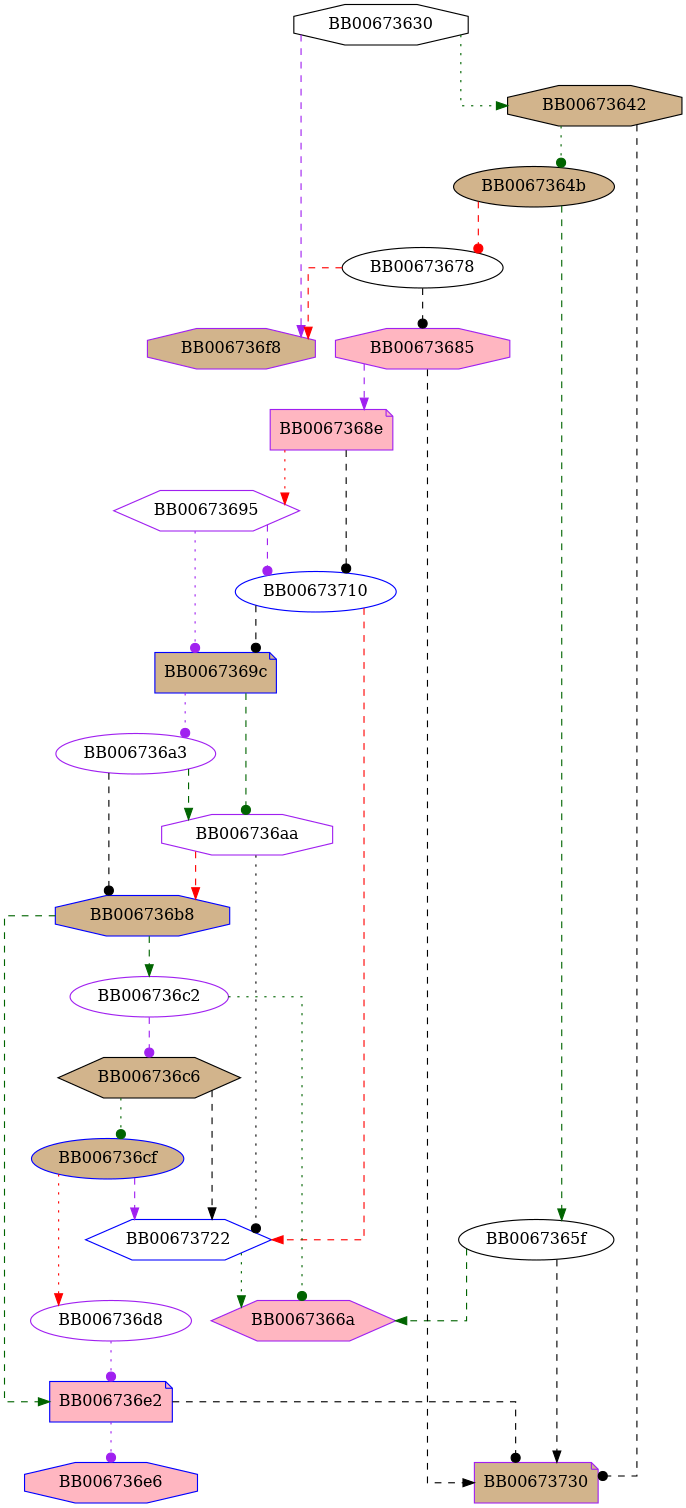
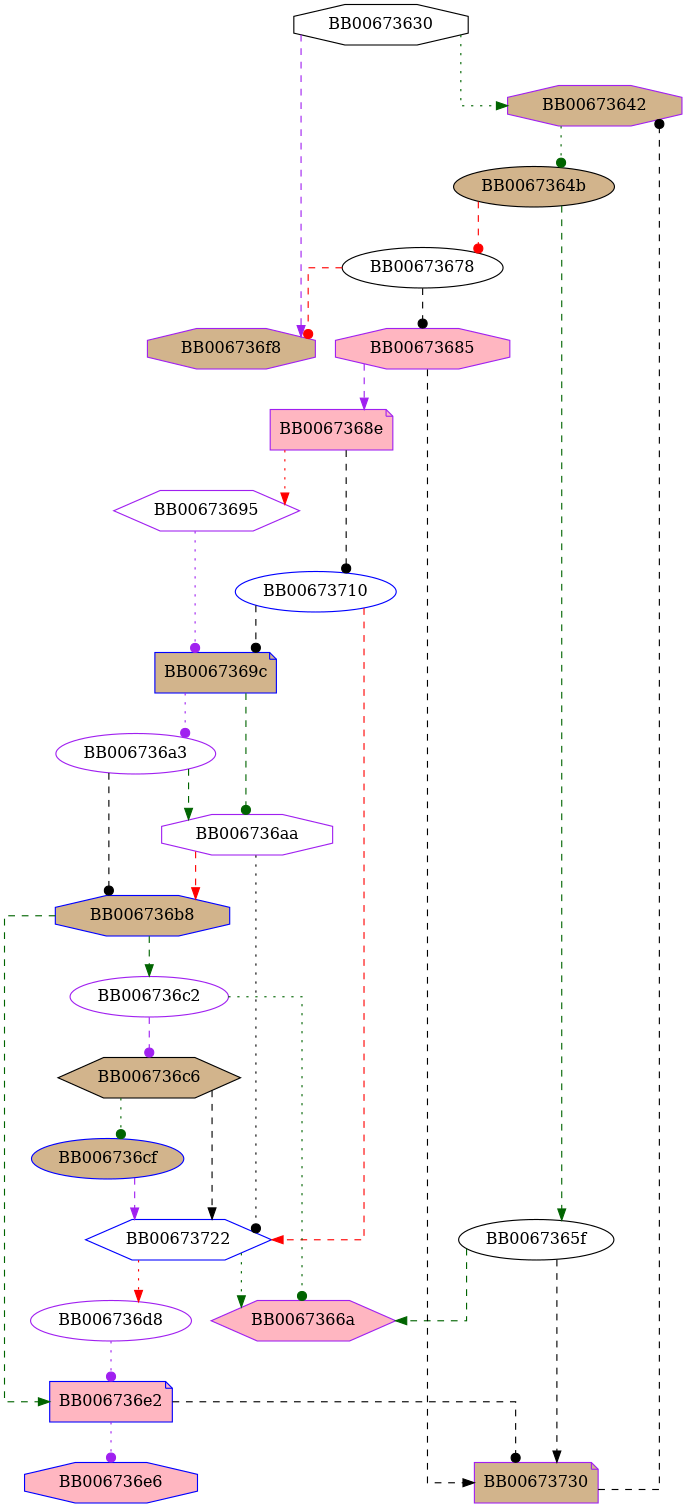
(595, 106) -> (595, 106)
(308, 280) -> (308, 280)
(267, 546) -> none
(637, 815) -> (659, 840)
(59, 1234) -> (139, 1275)
